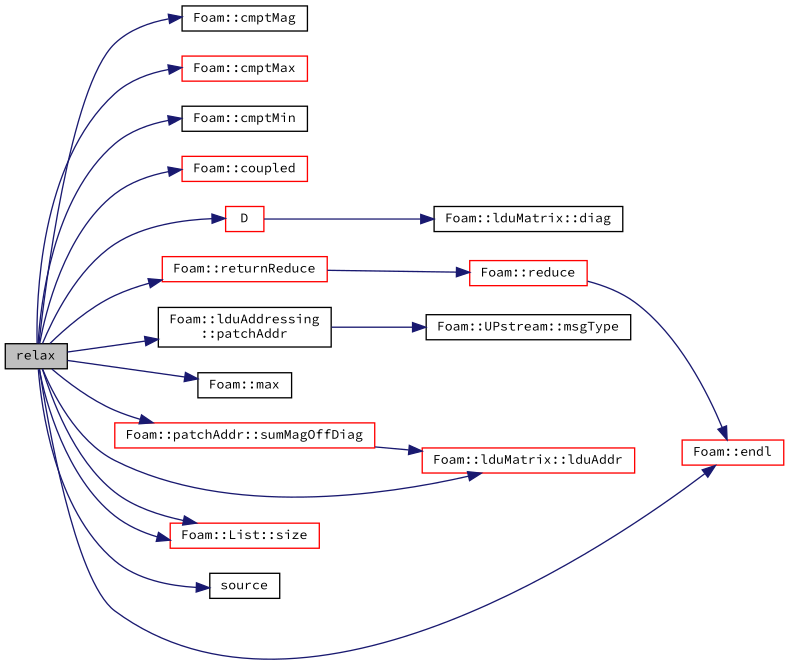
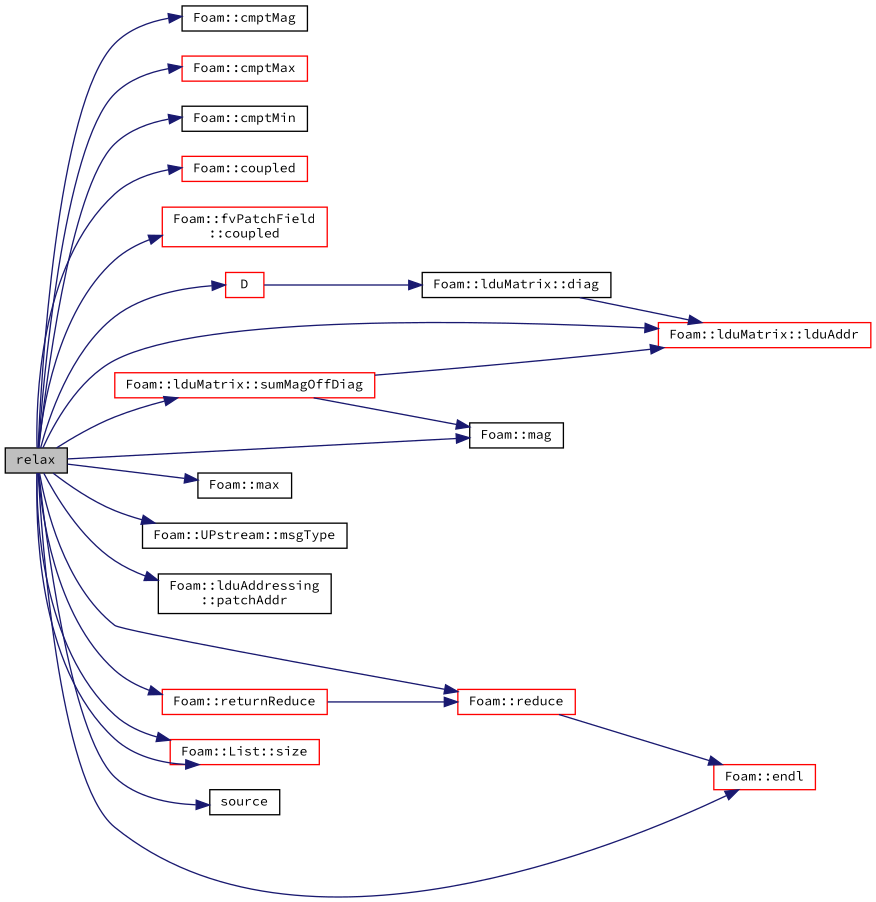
none -> (245, 227)
none -> (634, 309)
(372, 327) -> (95, 501)
(245, 435) -> (245, 385)
none -> (517, 435)
none -> (194, 643)
